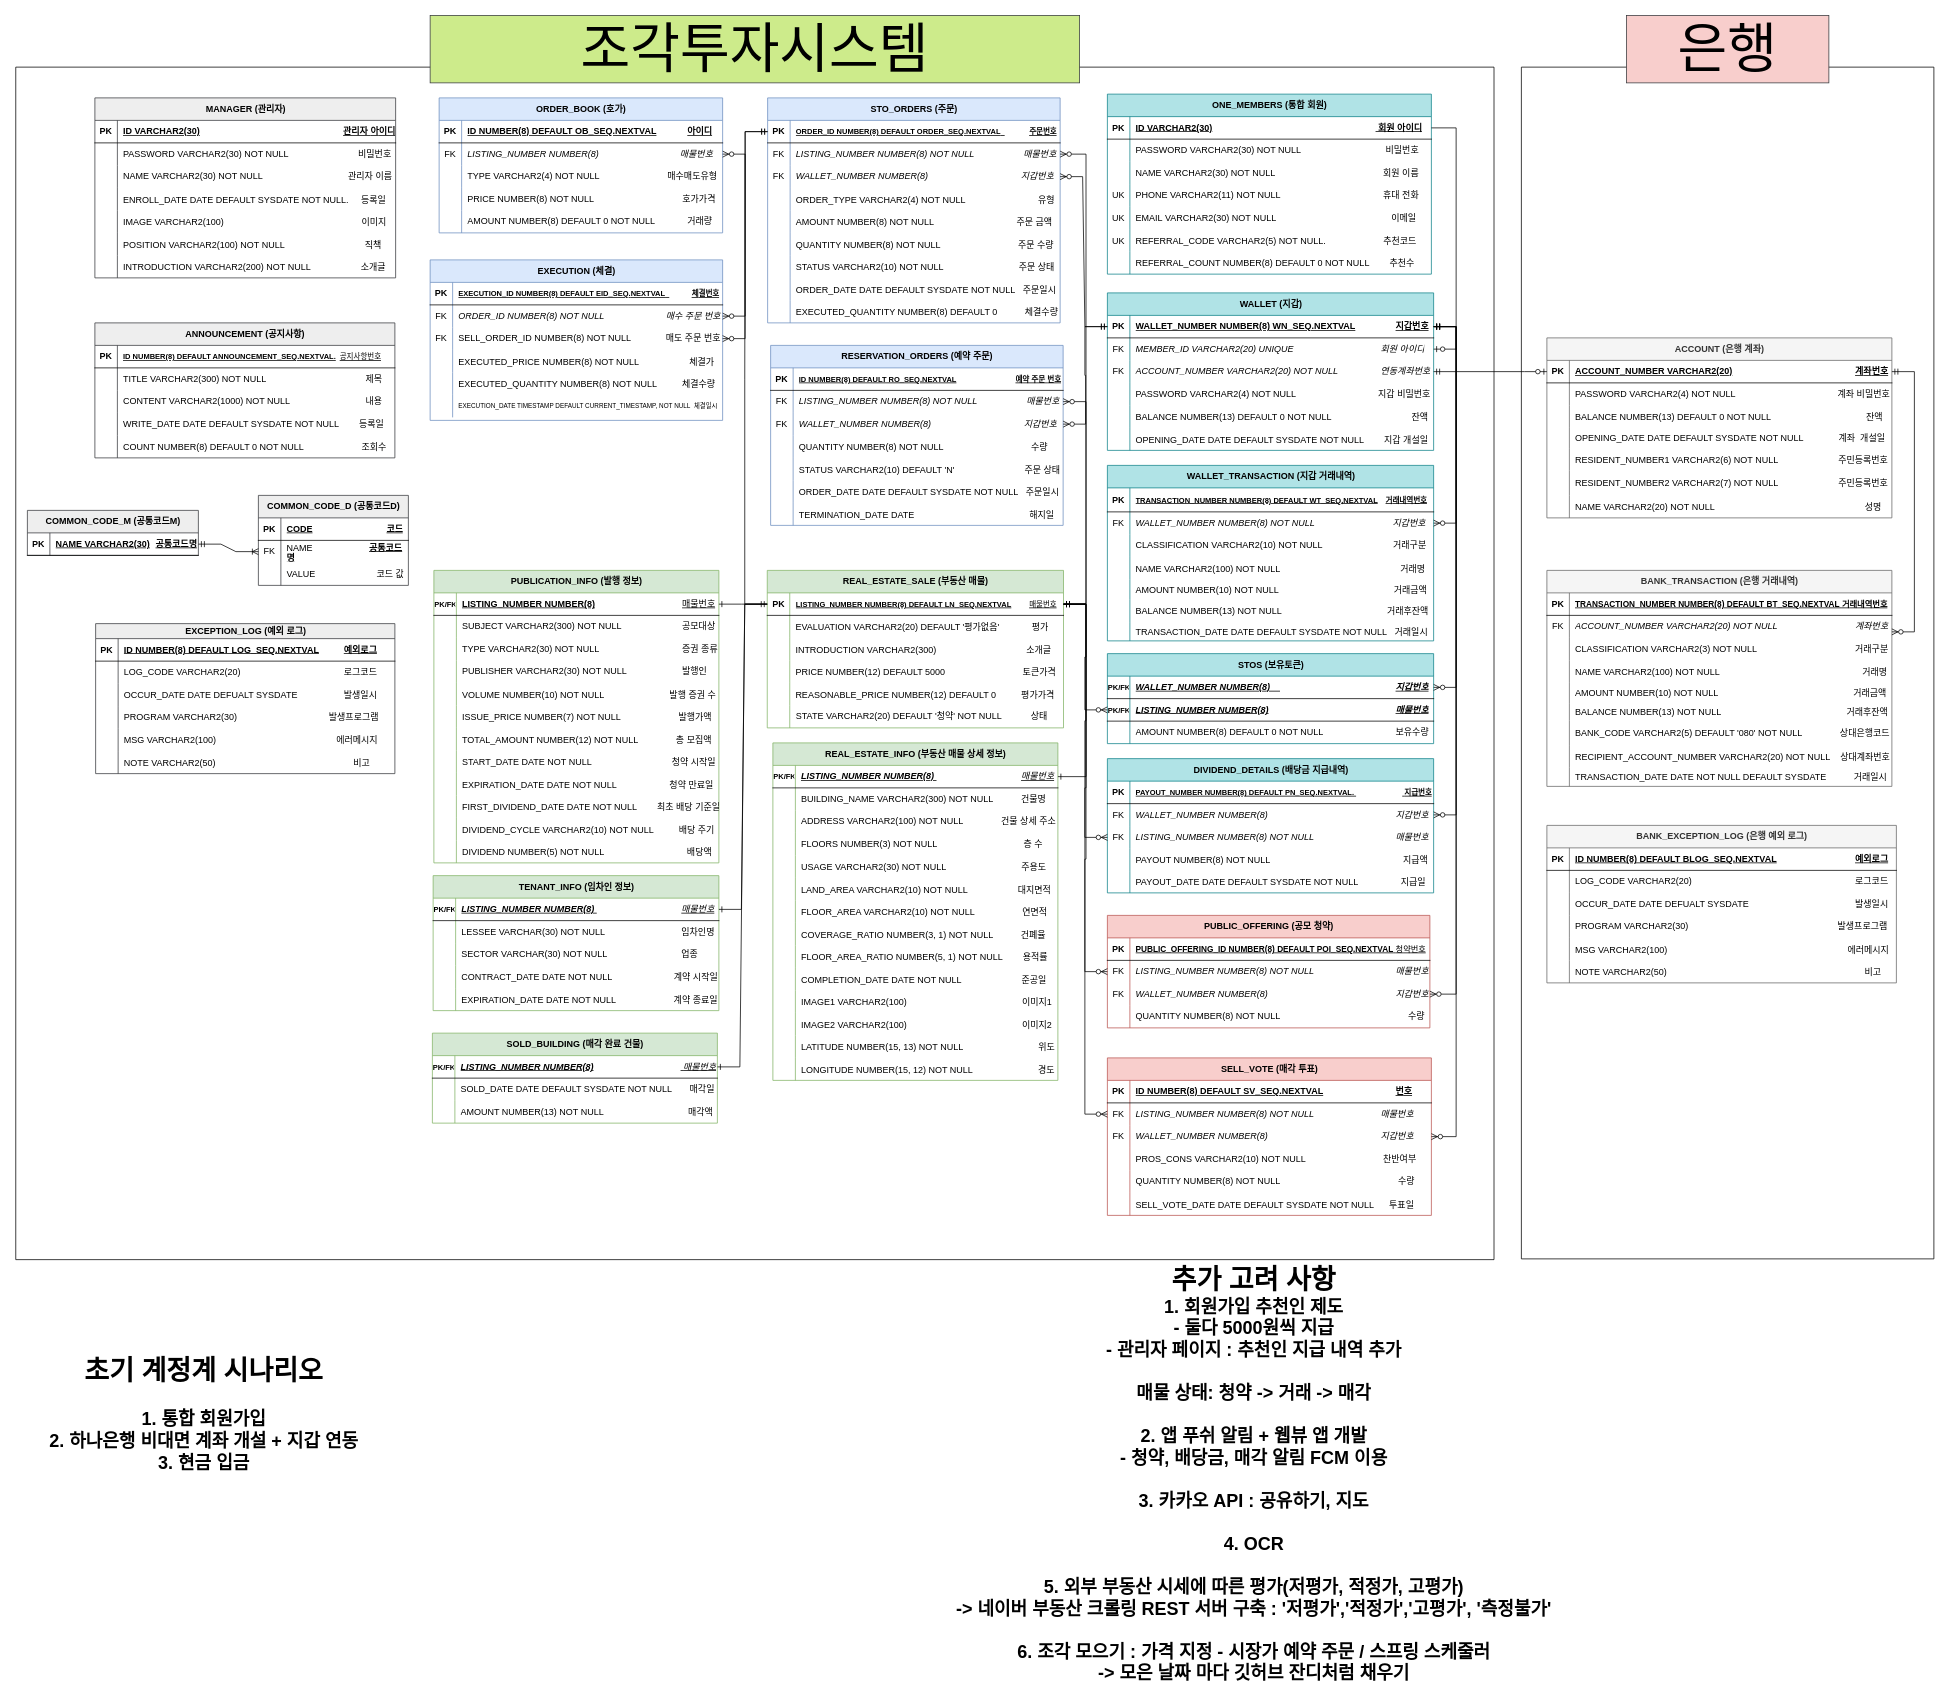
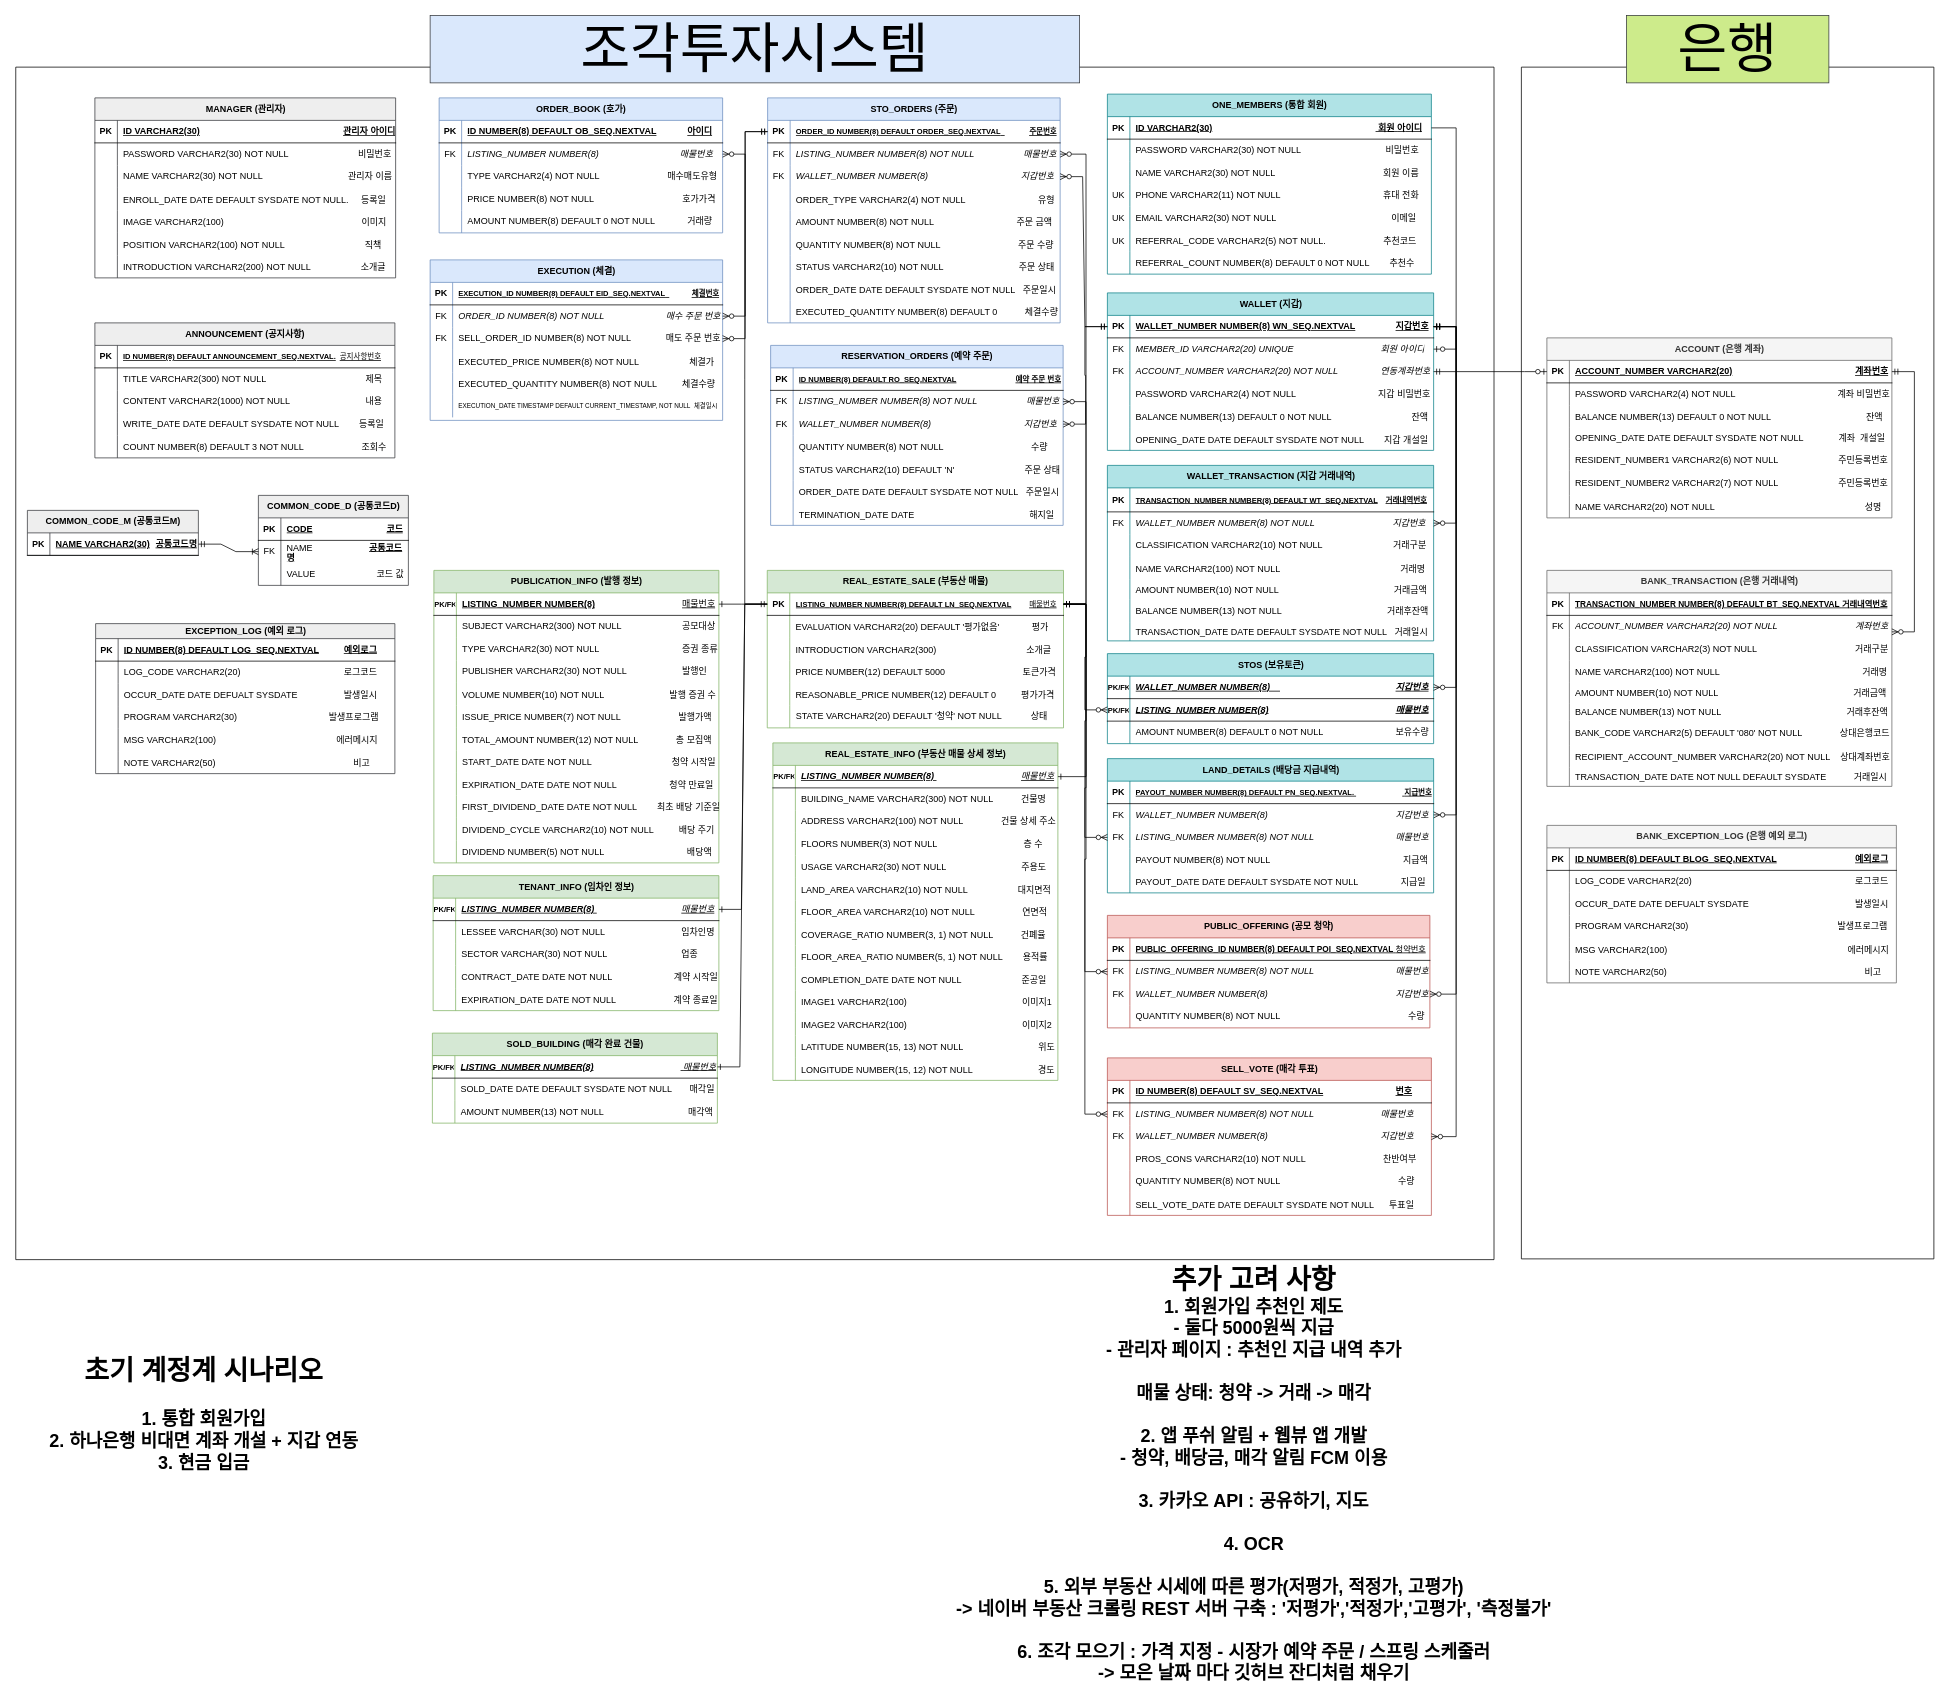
(755, 49) -> (755, 49)
(1728, 49) -> (1728, 49)
(274, 447) -> (274, 447)
(1271, 770) -> (1271, 770)
